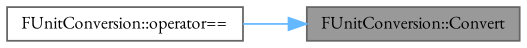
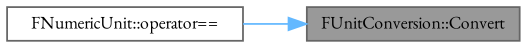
(125, 24) -> (125, 24)
